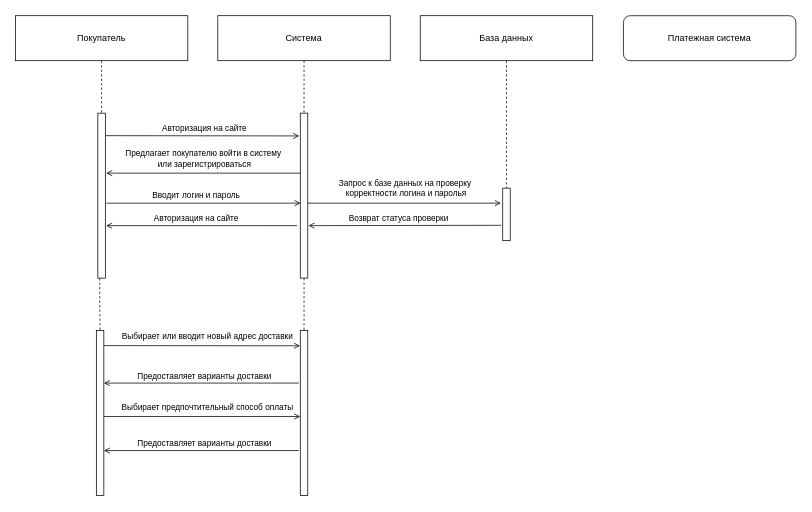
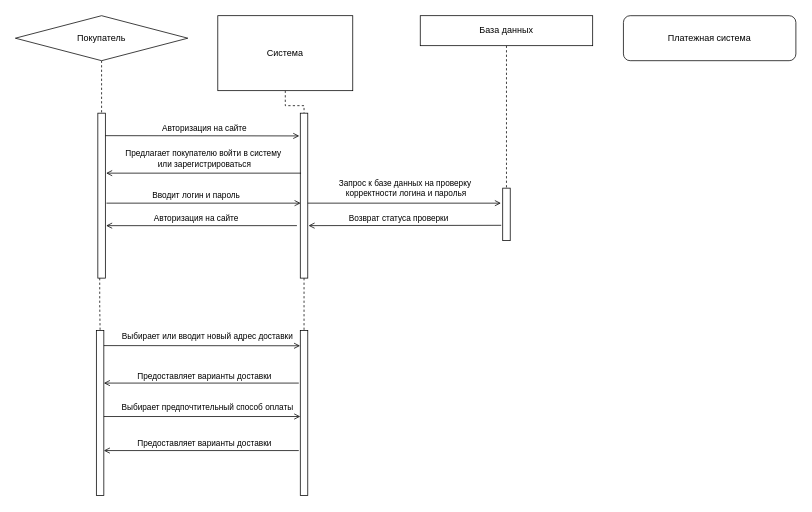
(102, 38) -> (102, 38)
(304, 38) -> (285, 53)
(507, 38) -> (507, 30)
